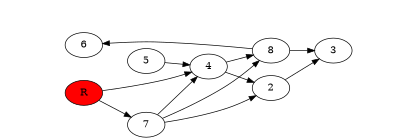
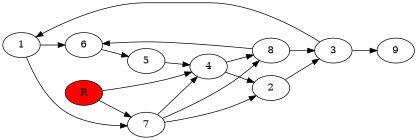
none -> (21, 45)
none -> (396, 51)
none -> (112, 52)
